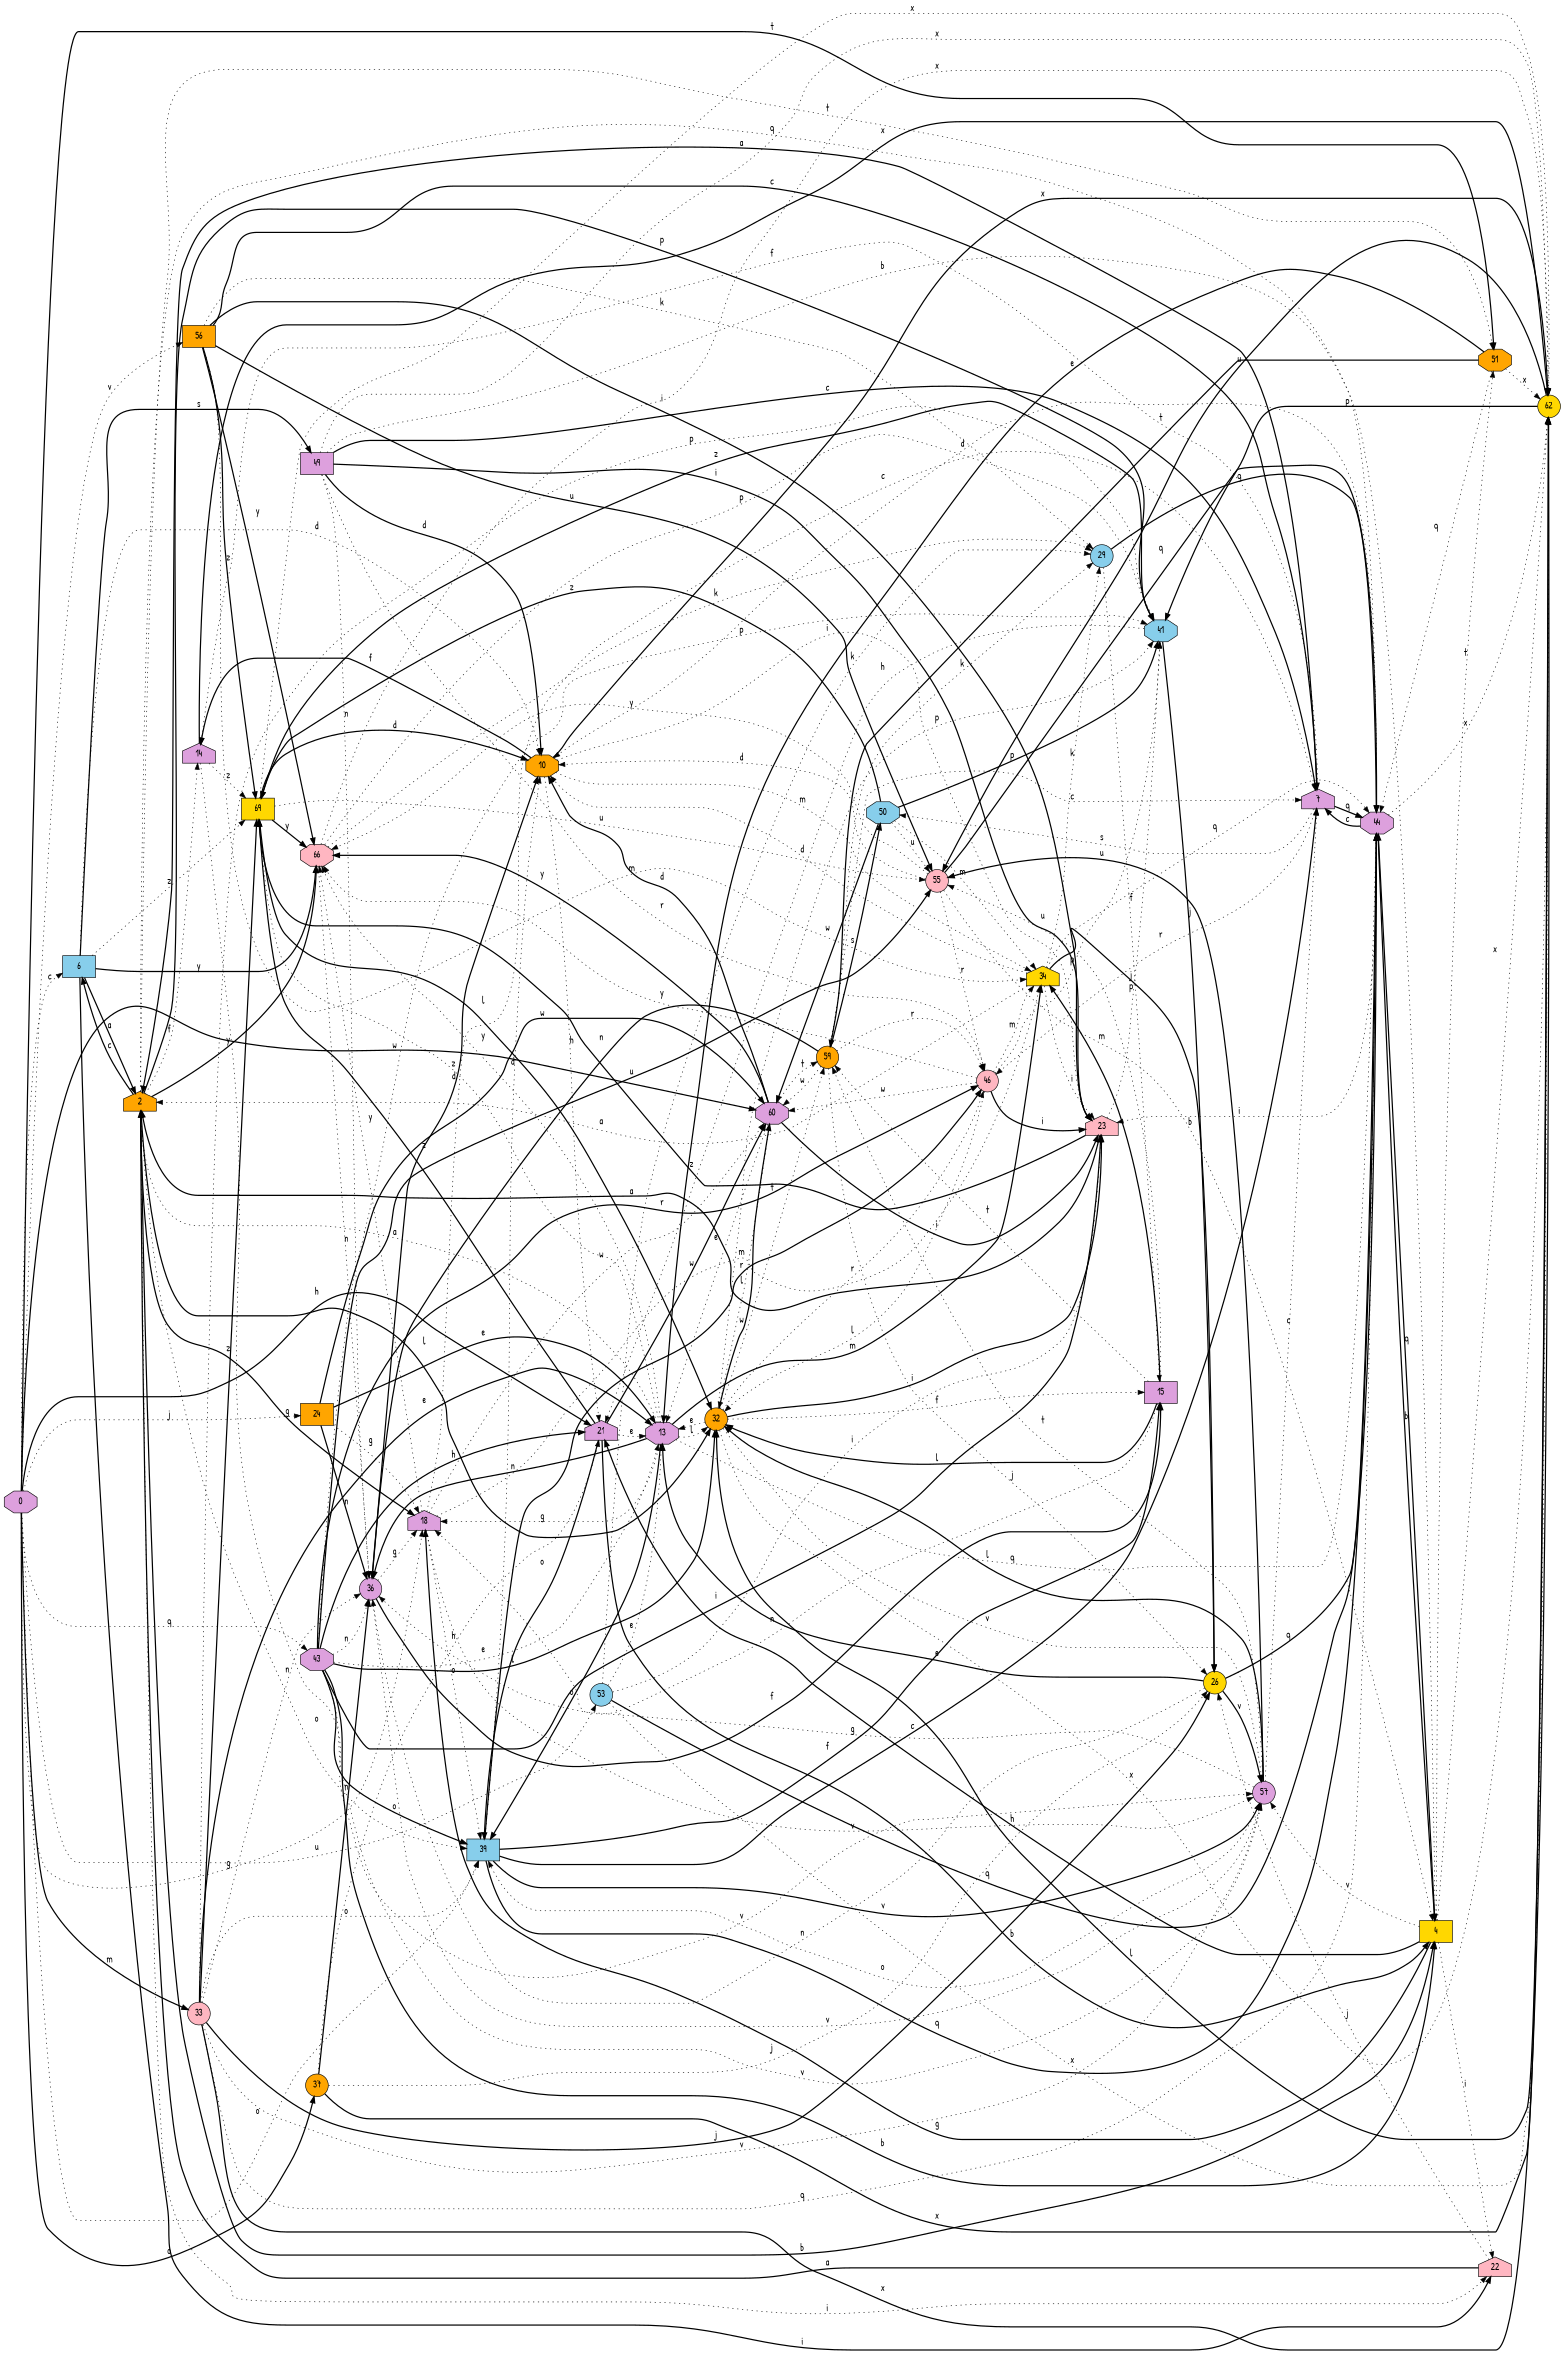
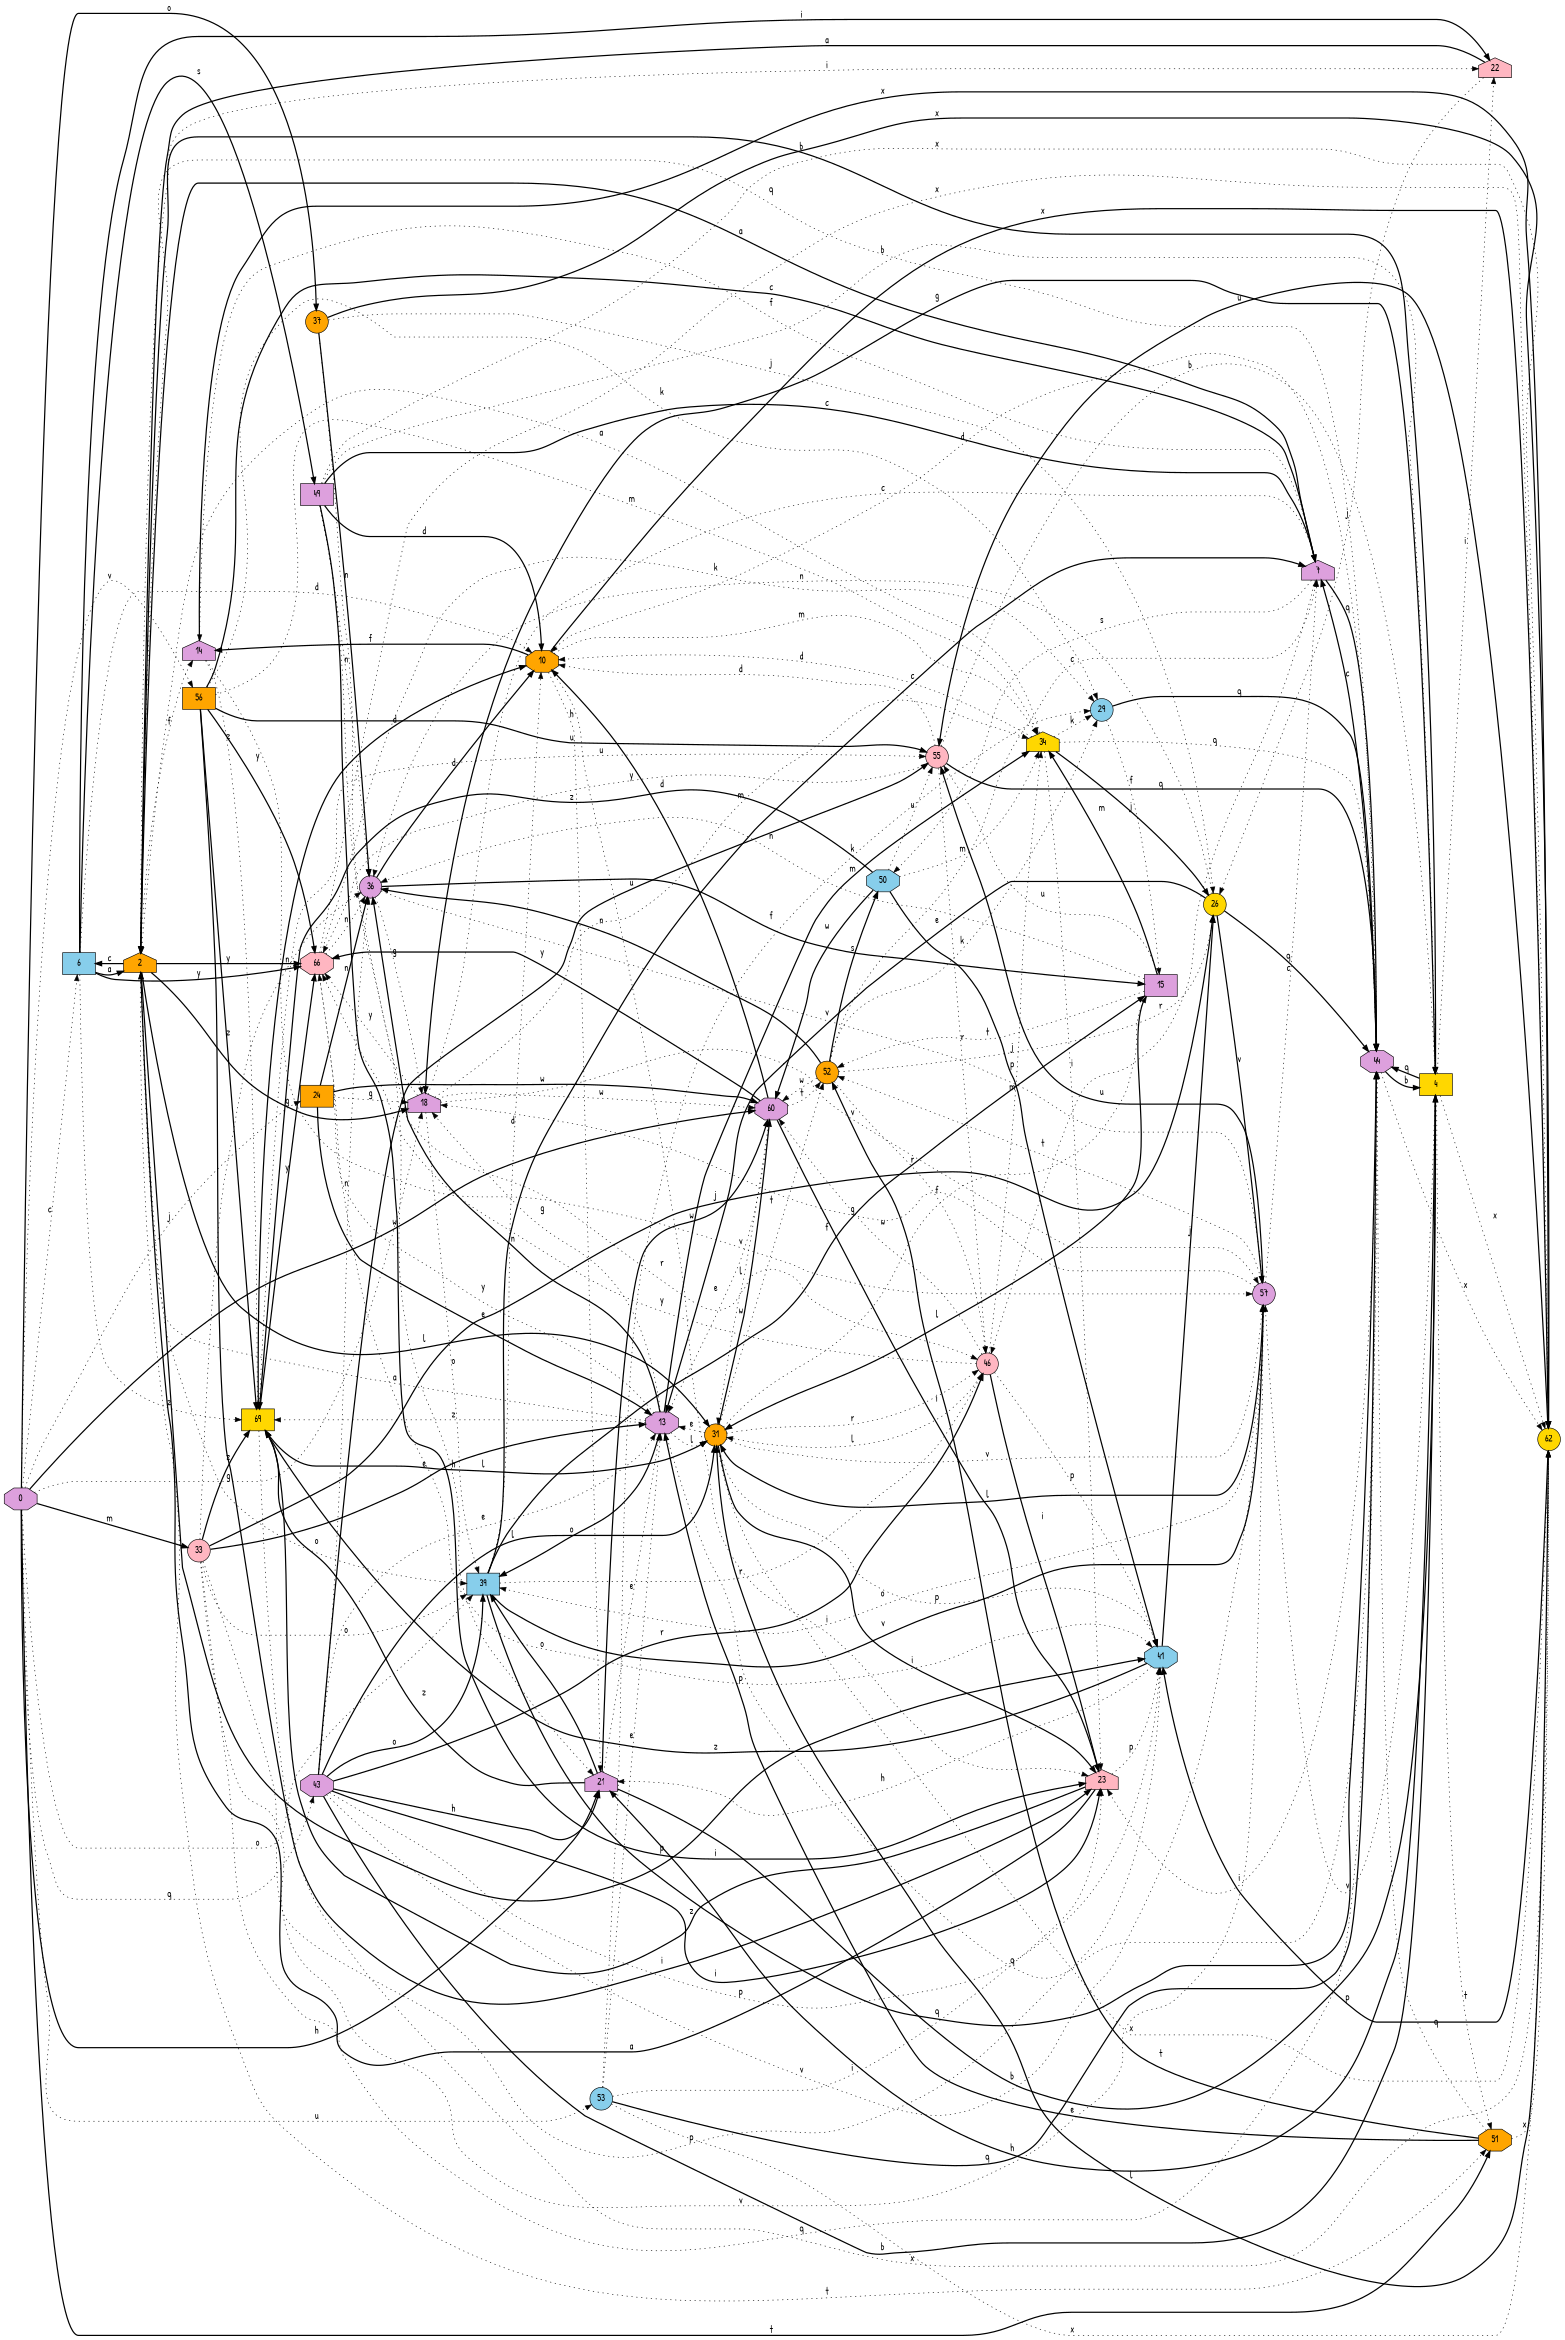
(828, 1057) -> (827, 1072)
(609, 1390) -> (778, 1567)
(716, 1419) -> (716, 1435)
(1523, 2214) -> none
